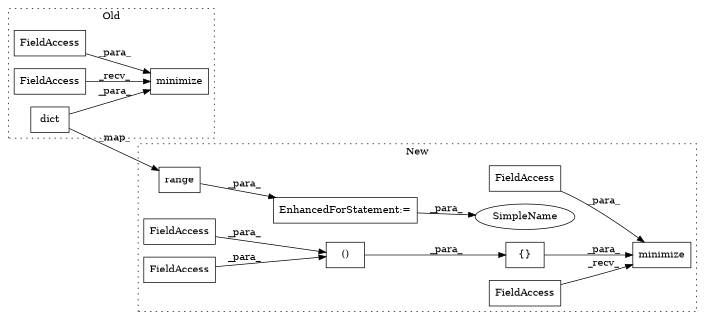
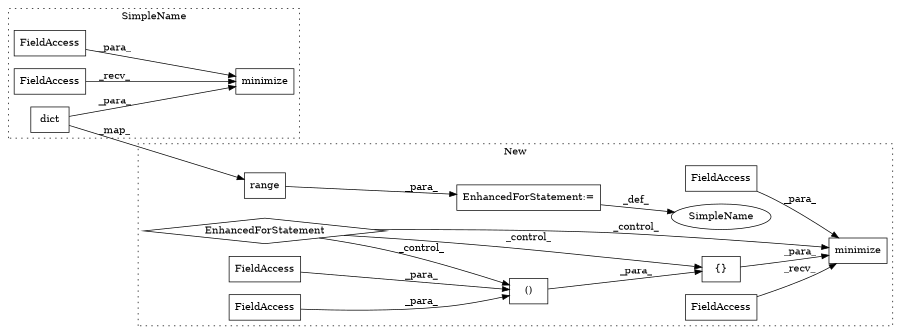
(111, 17) -> (154, 17)
(446, 209) -> (636, 200)
none -> (265, 231)
